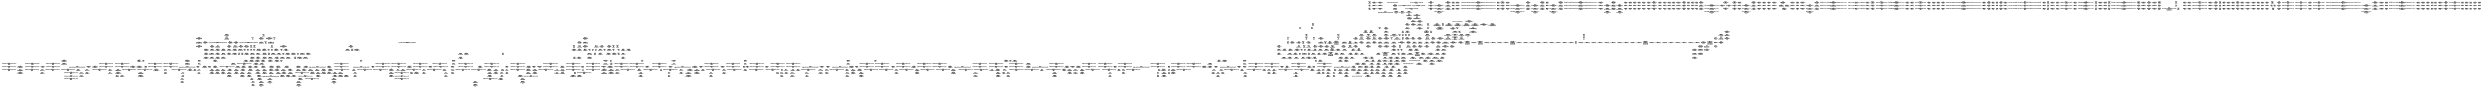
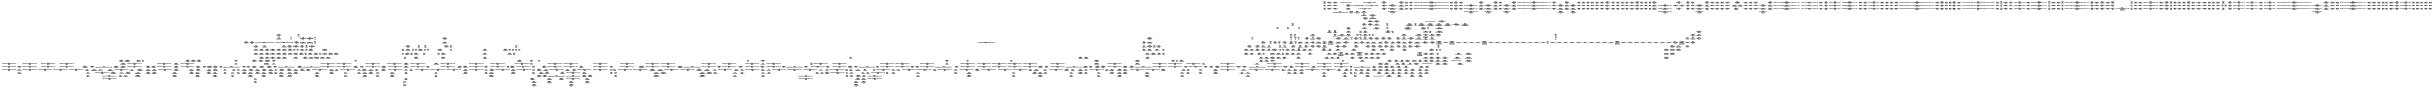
(87, 73) -> none
